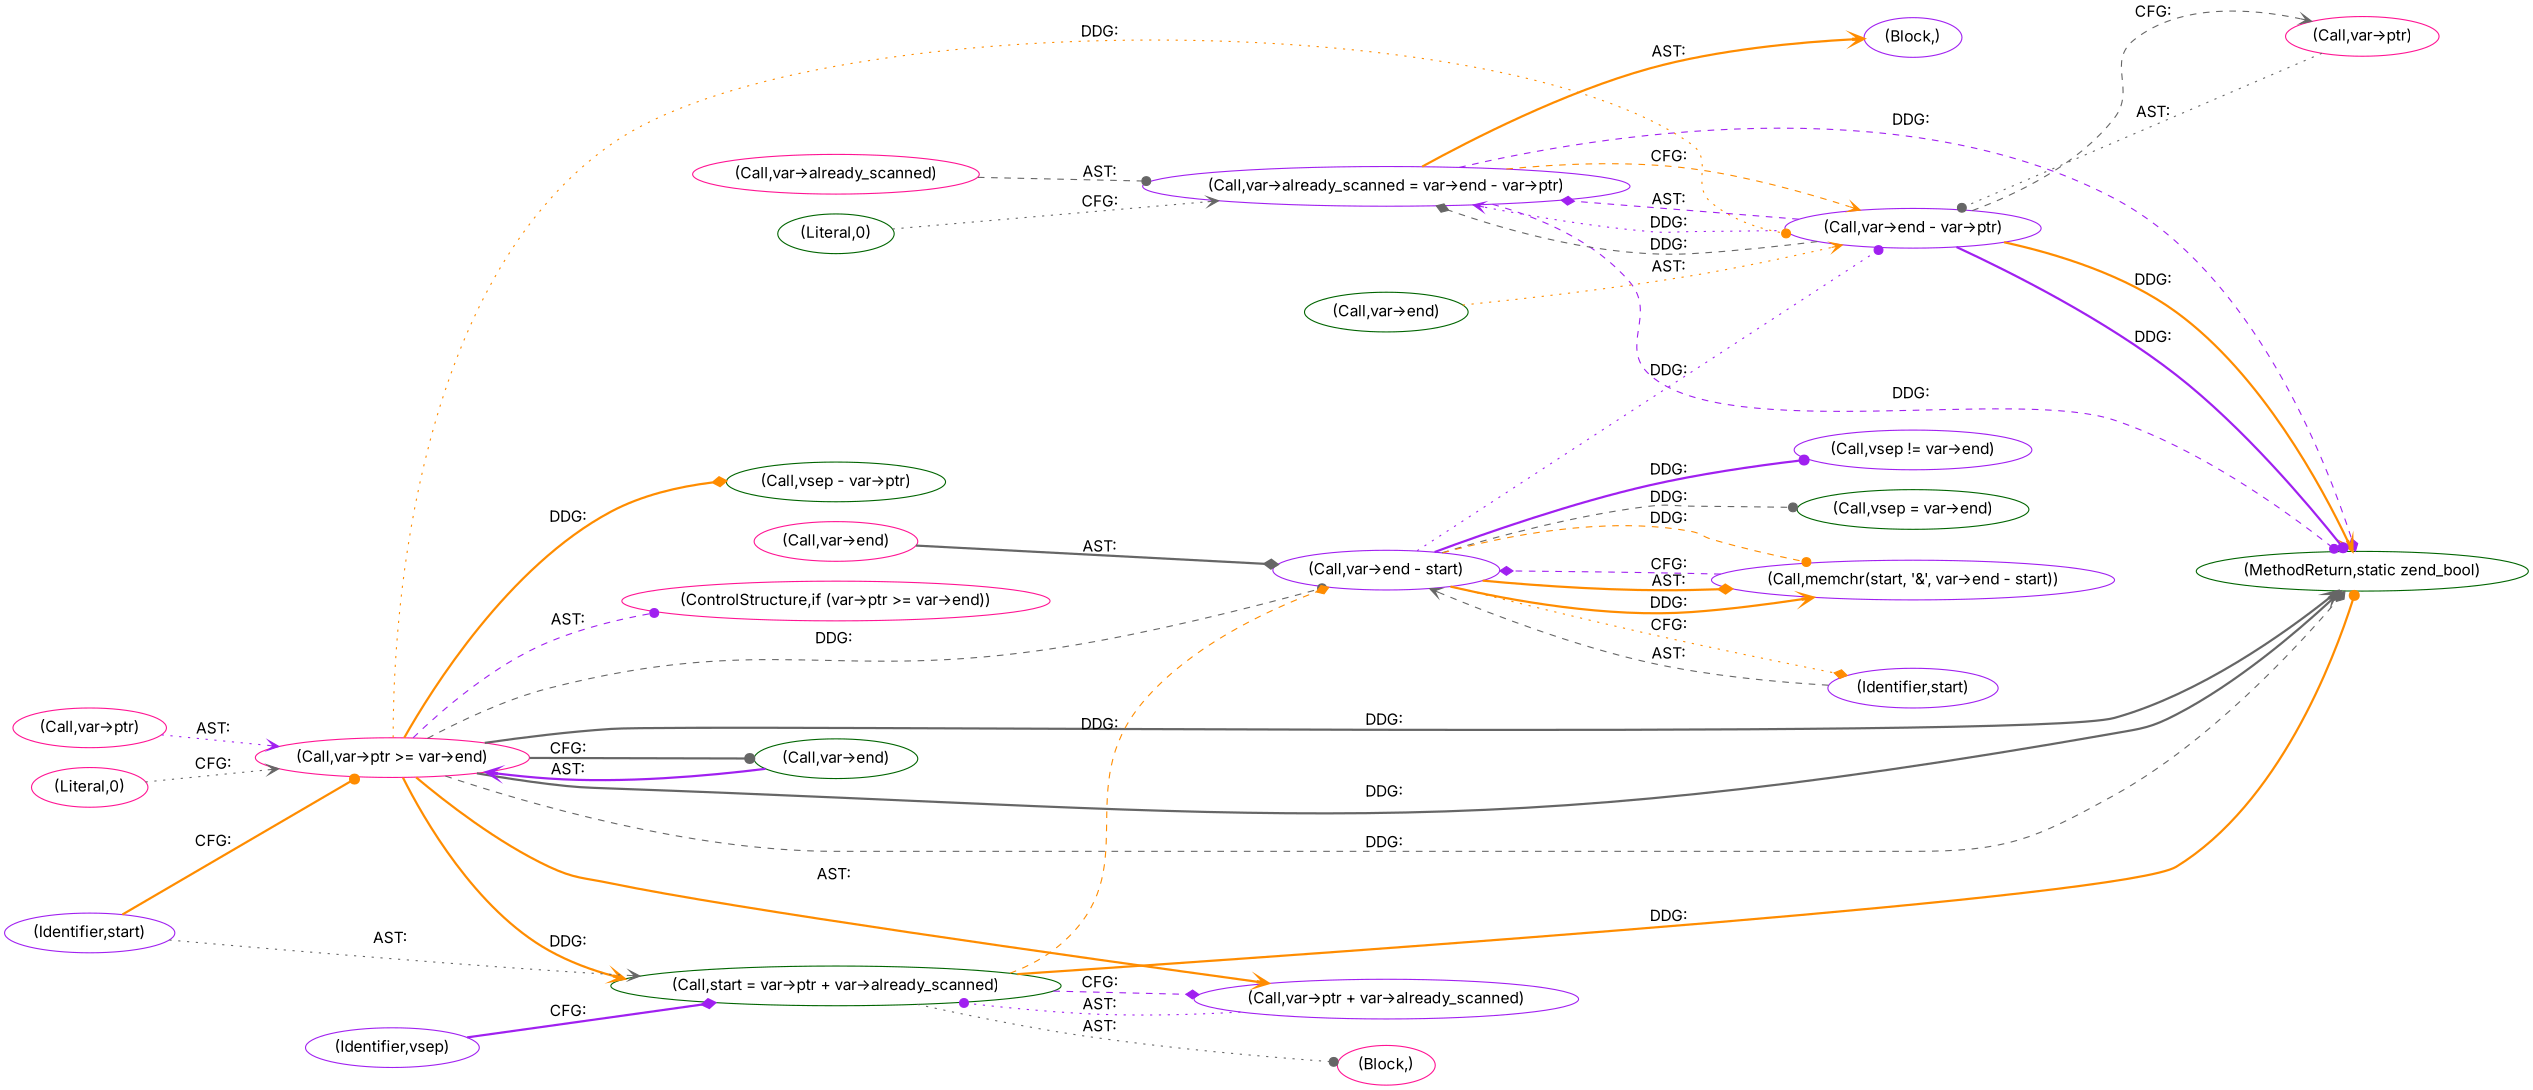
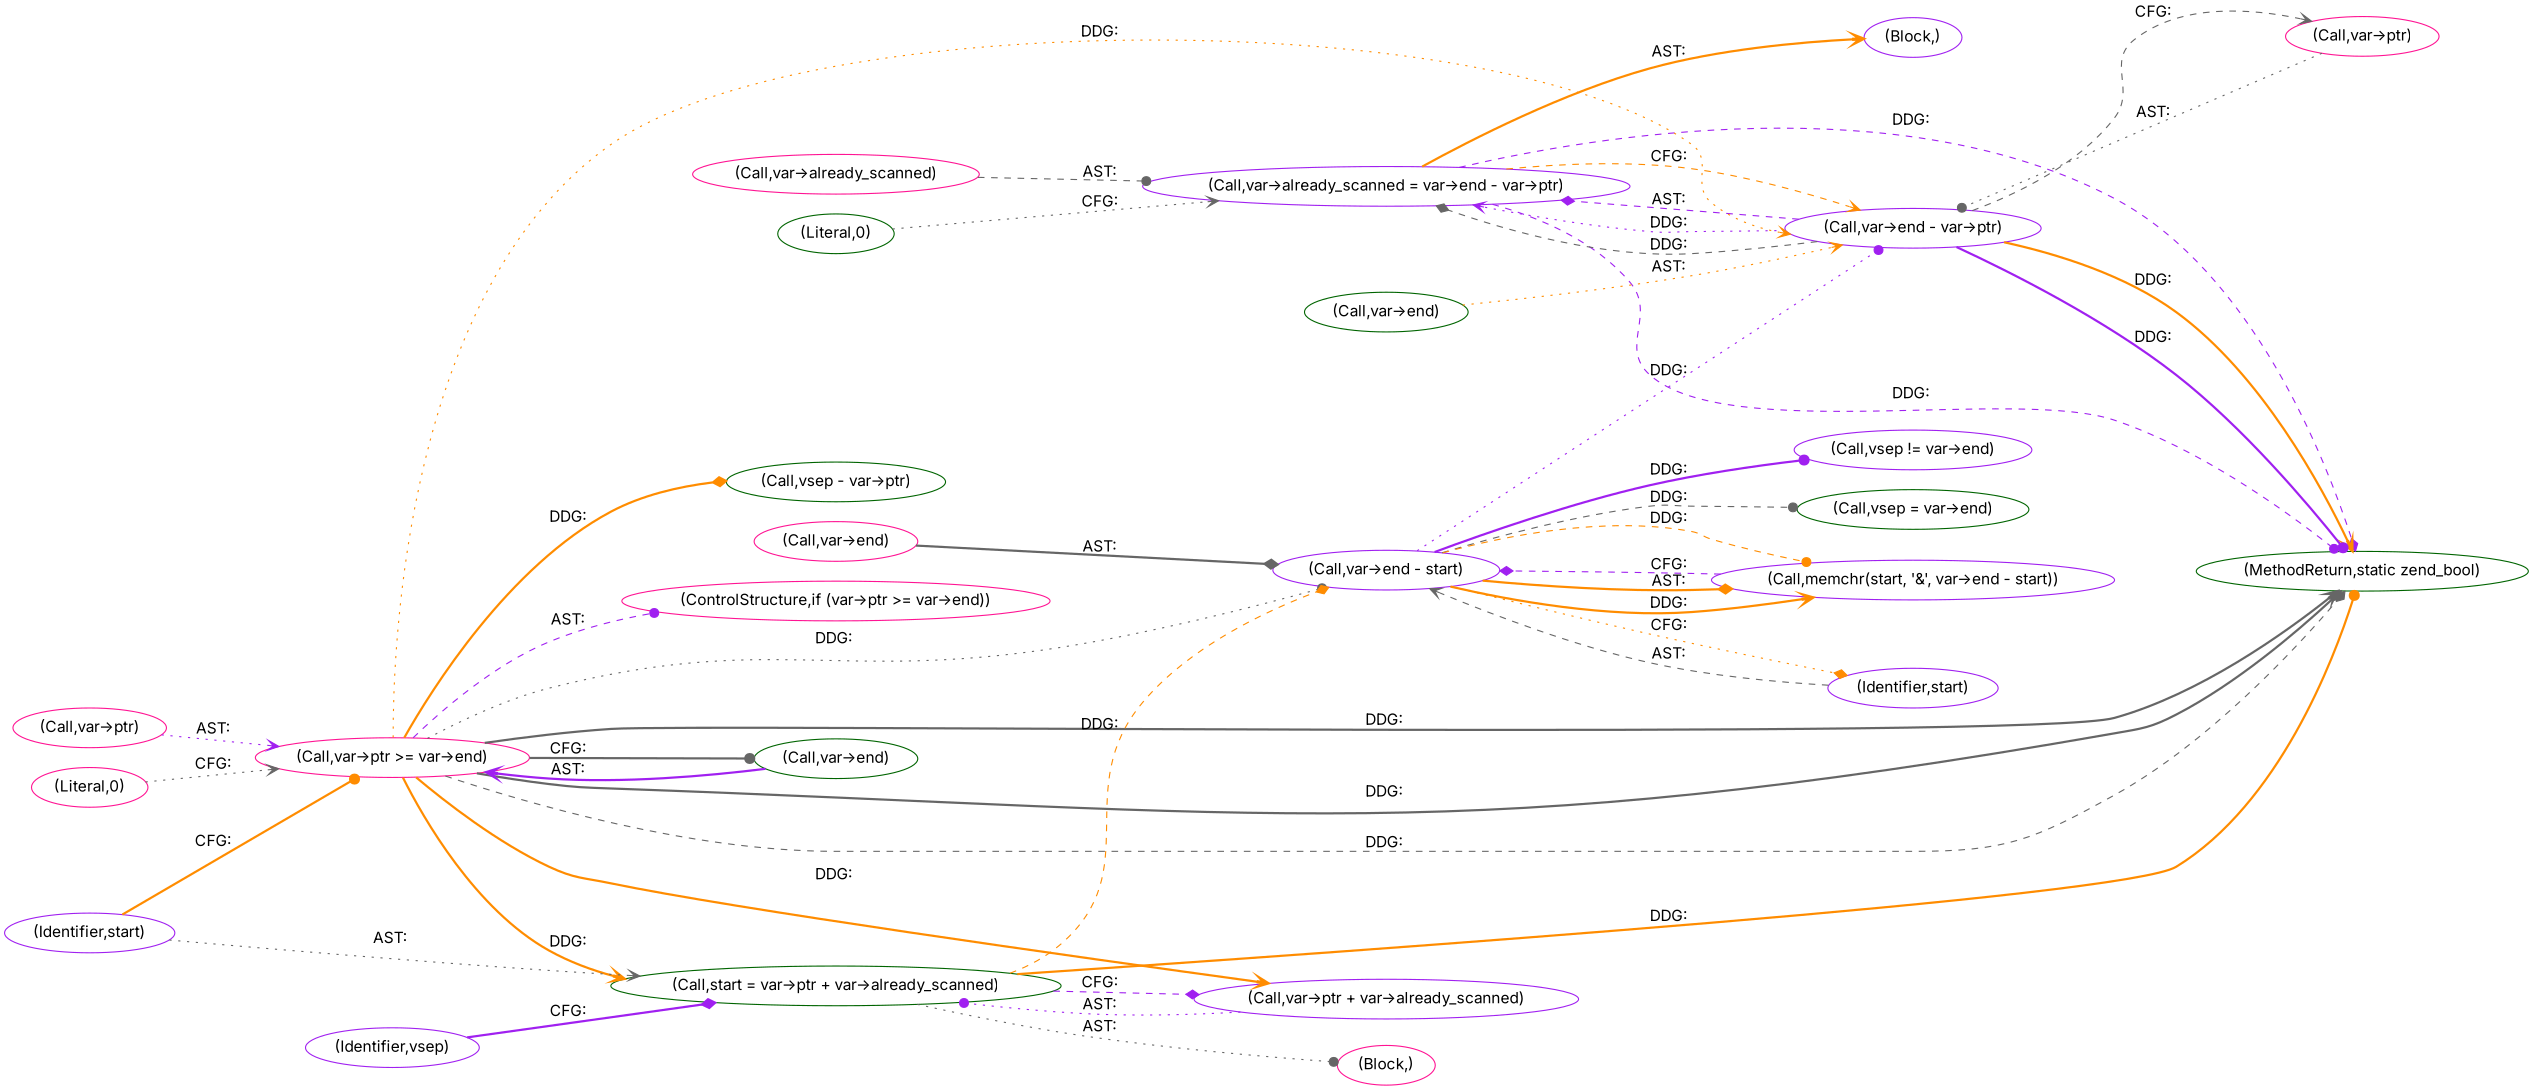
(896, 58) -> (895, 59)
(870, 661) -> (870, 661)
(836, 875) -> (836, 875)
